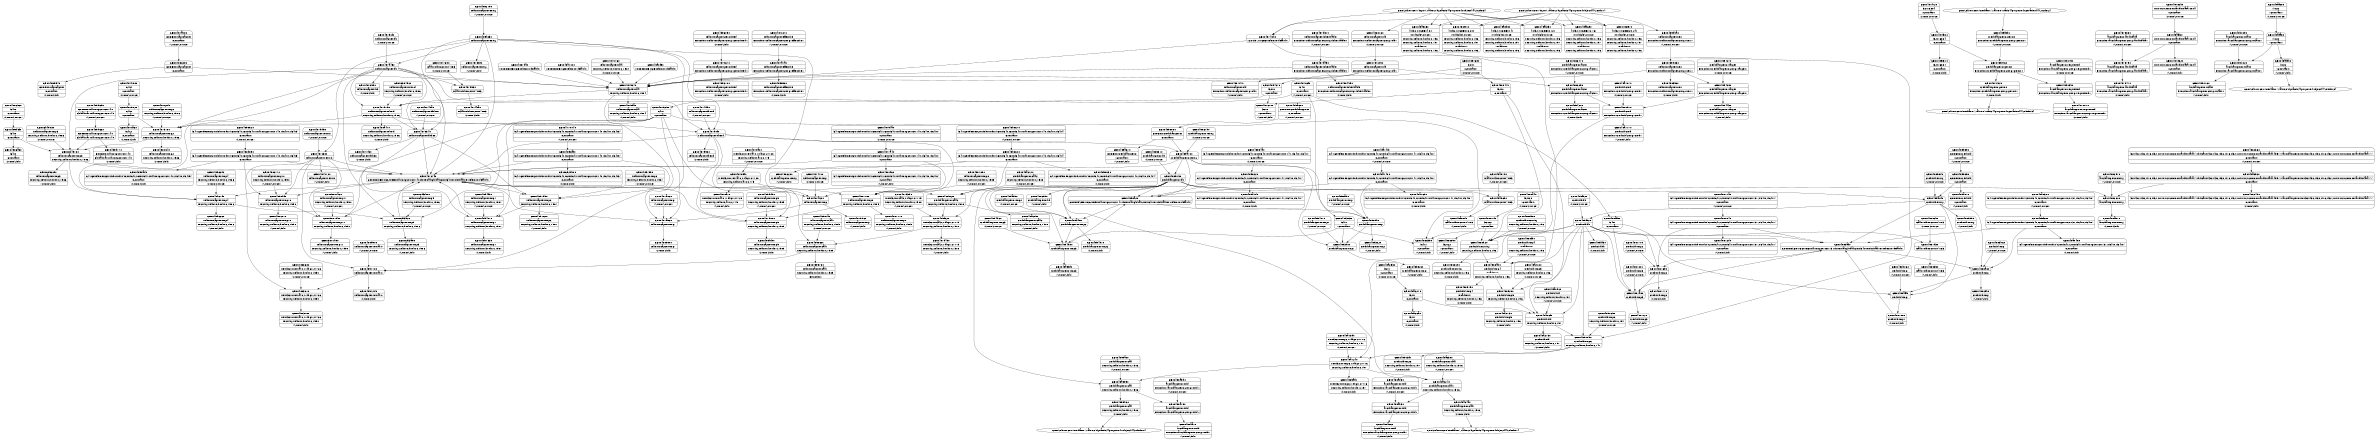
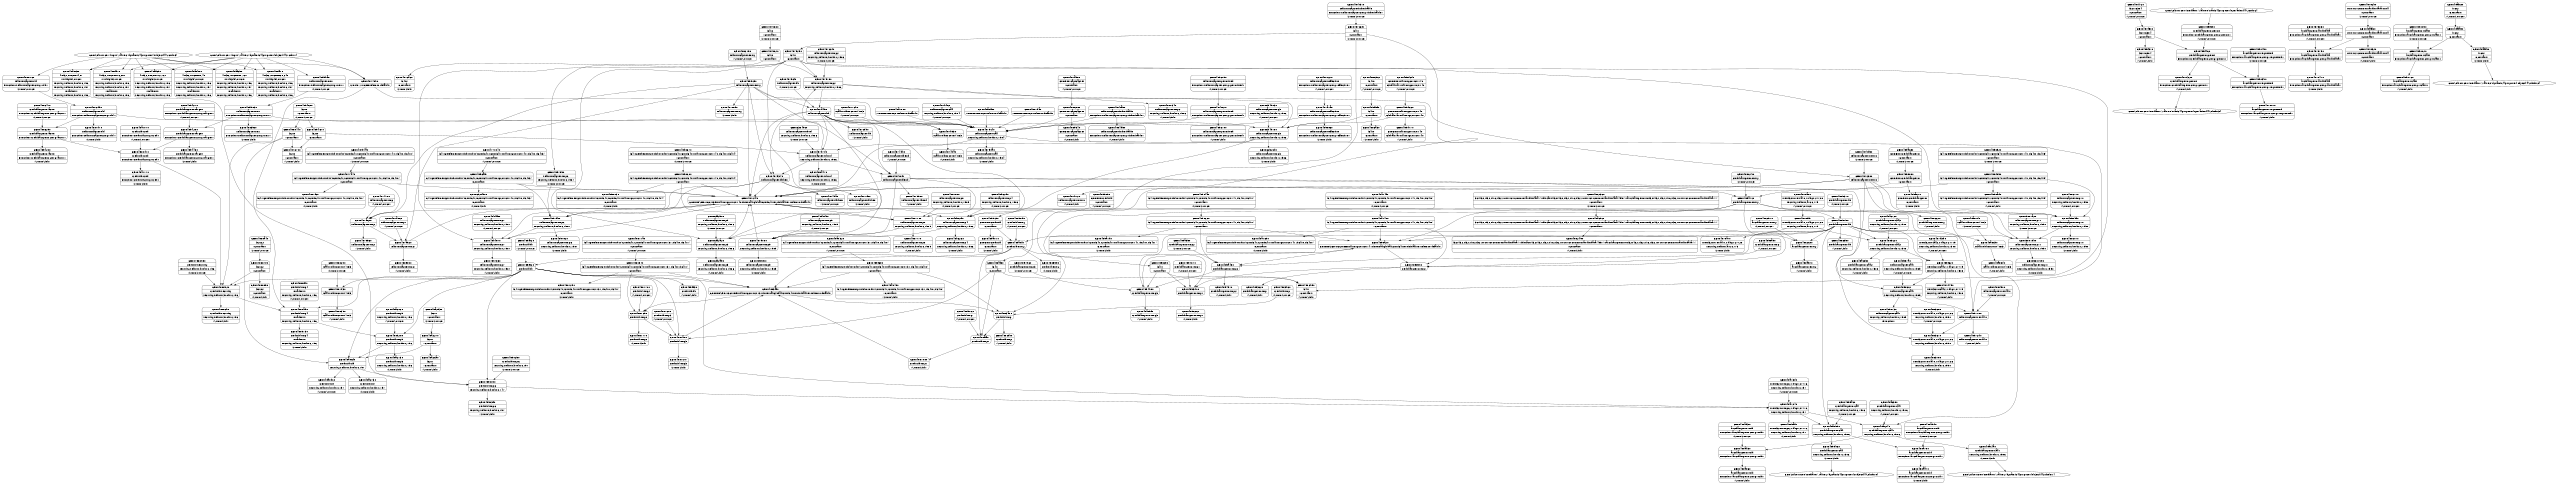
(721, 45) -> (1218, 89)
(1321, 53) -> (1356, 21)
(276, 98) -> (821, 97)
(424, 123) -> (806, 190)
(677, 168) -> (627, 64)
(1548, 307) -> (338, 373)
